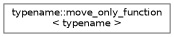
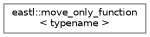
(87, 18) -> (75, 18)
